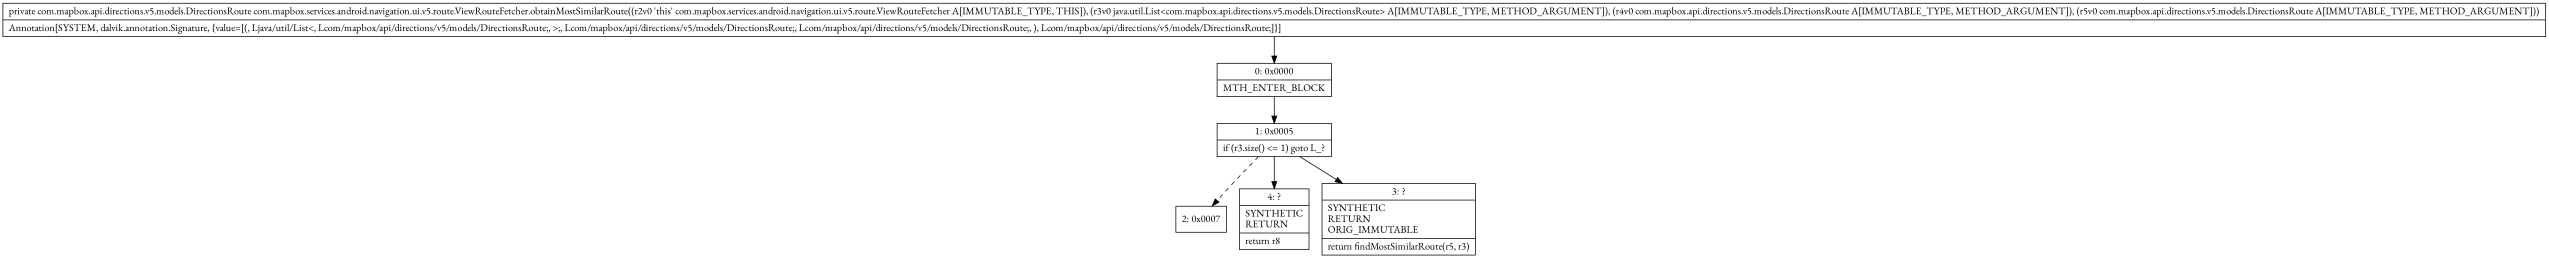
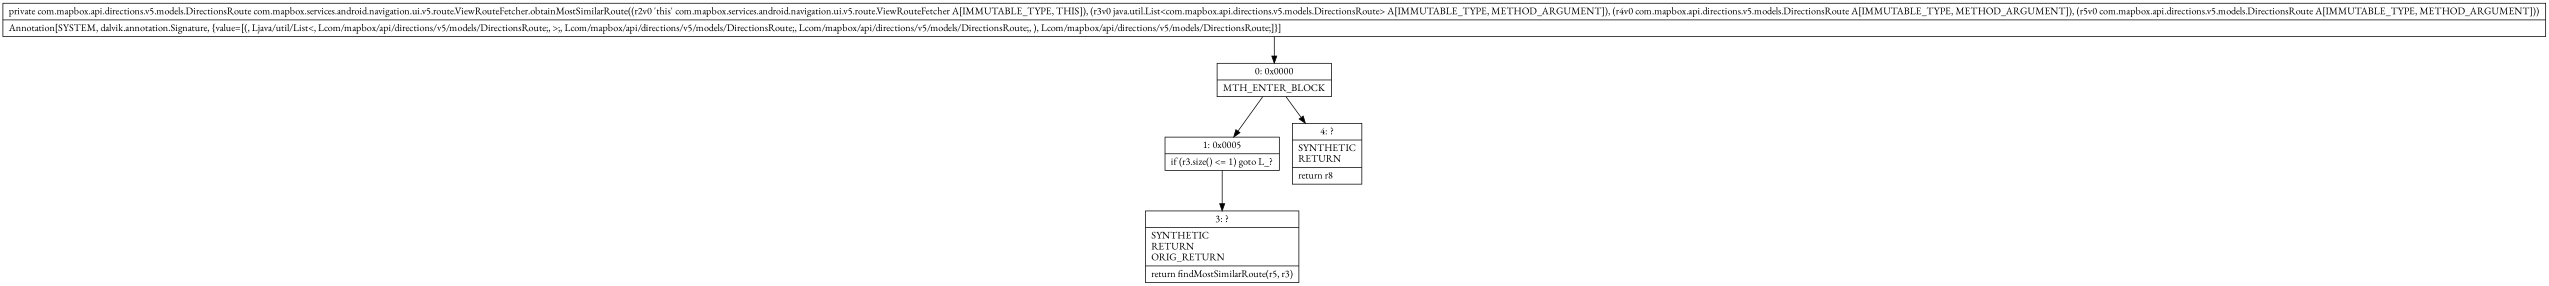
(1274, 169) -> (1294, 107)
(1201, 219) -> none
(1373, 230) -> (1188, 257)
